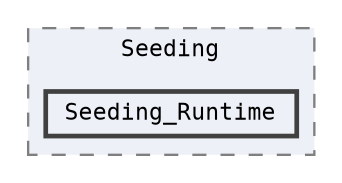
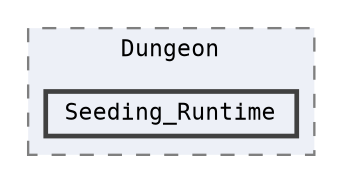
(171, 50) -> (171, 50)
